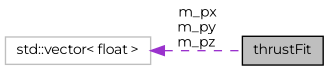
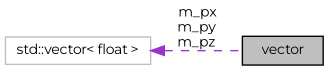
(283, 51) -> (283, 51)
